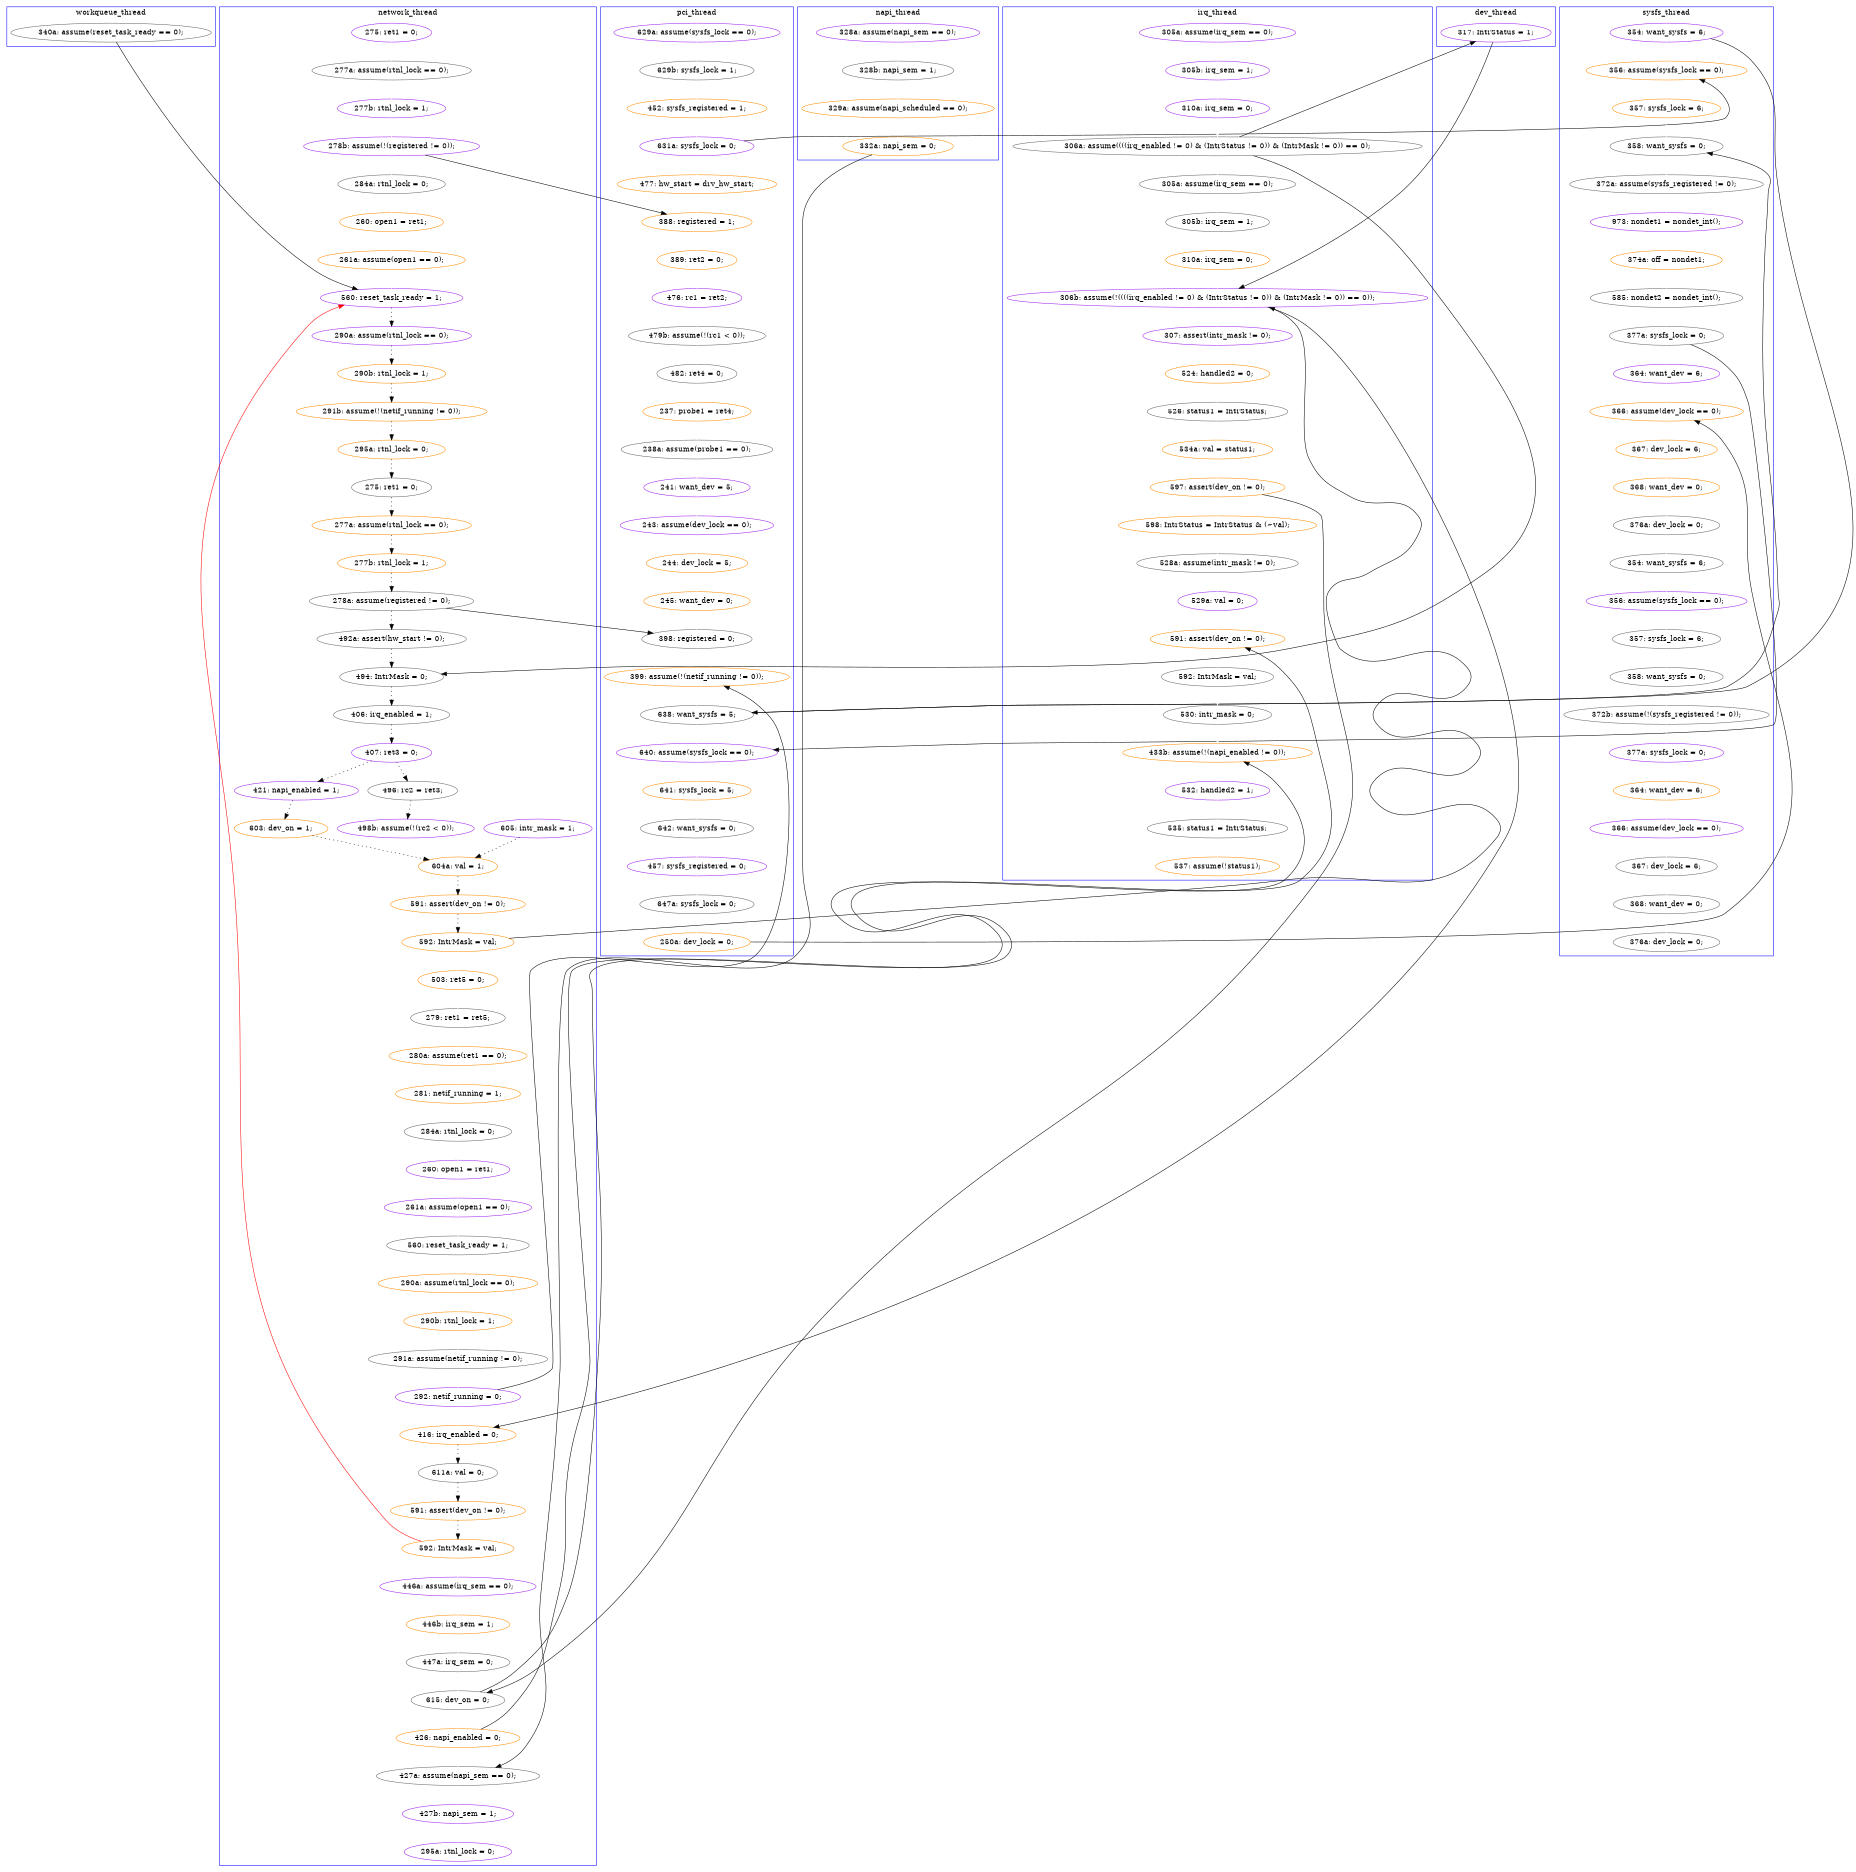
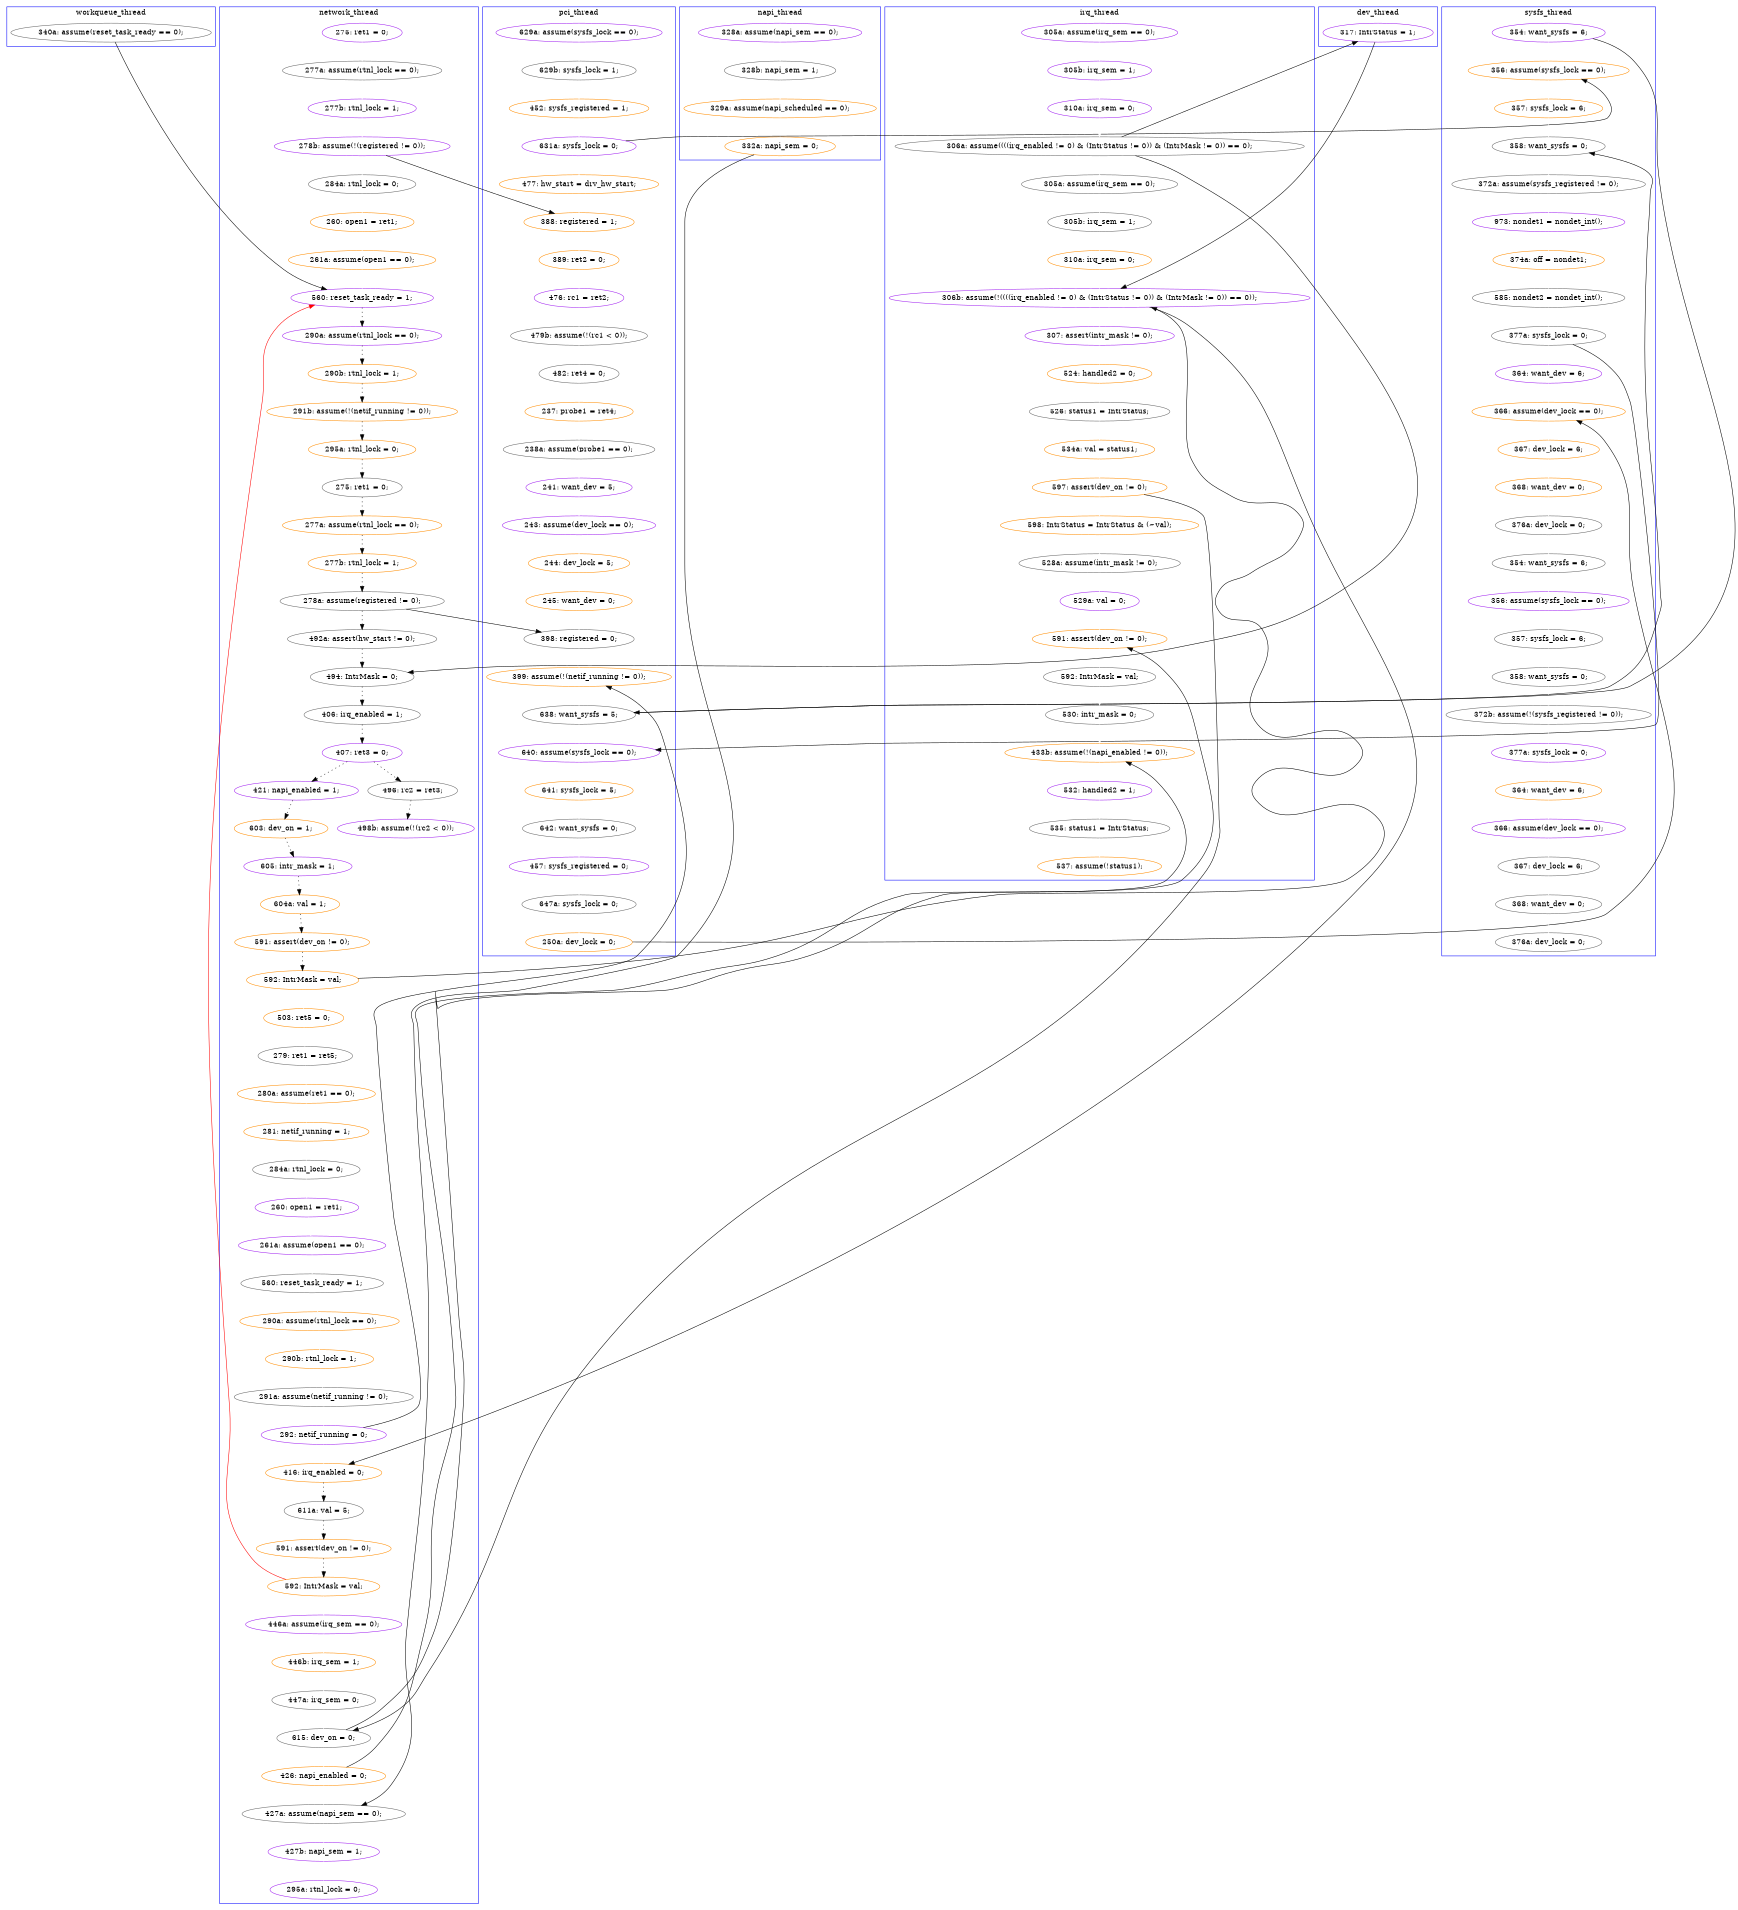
(368, 847) -> (288, 845)
(458, 1473) -> (324, 1511)
